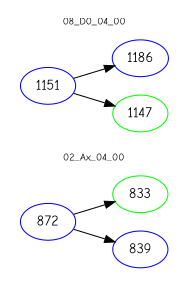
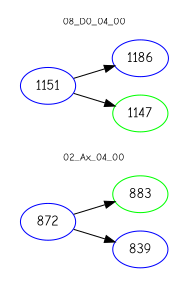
(140, 194) -> (140, 194)
